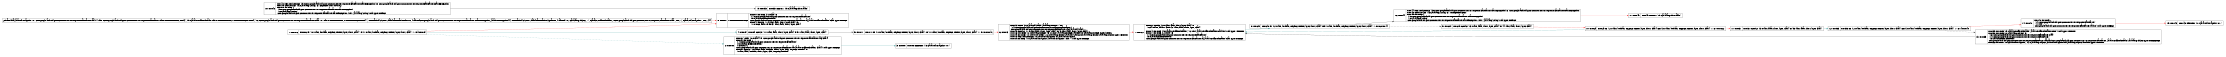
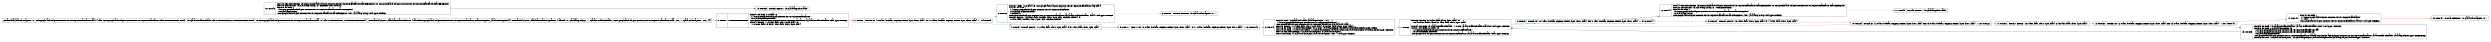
(571, 28) -> (850, 20)
